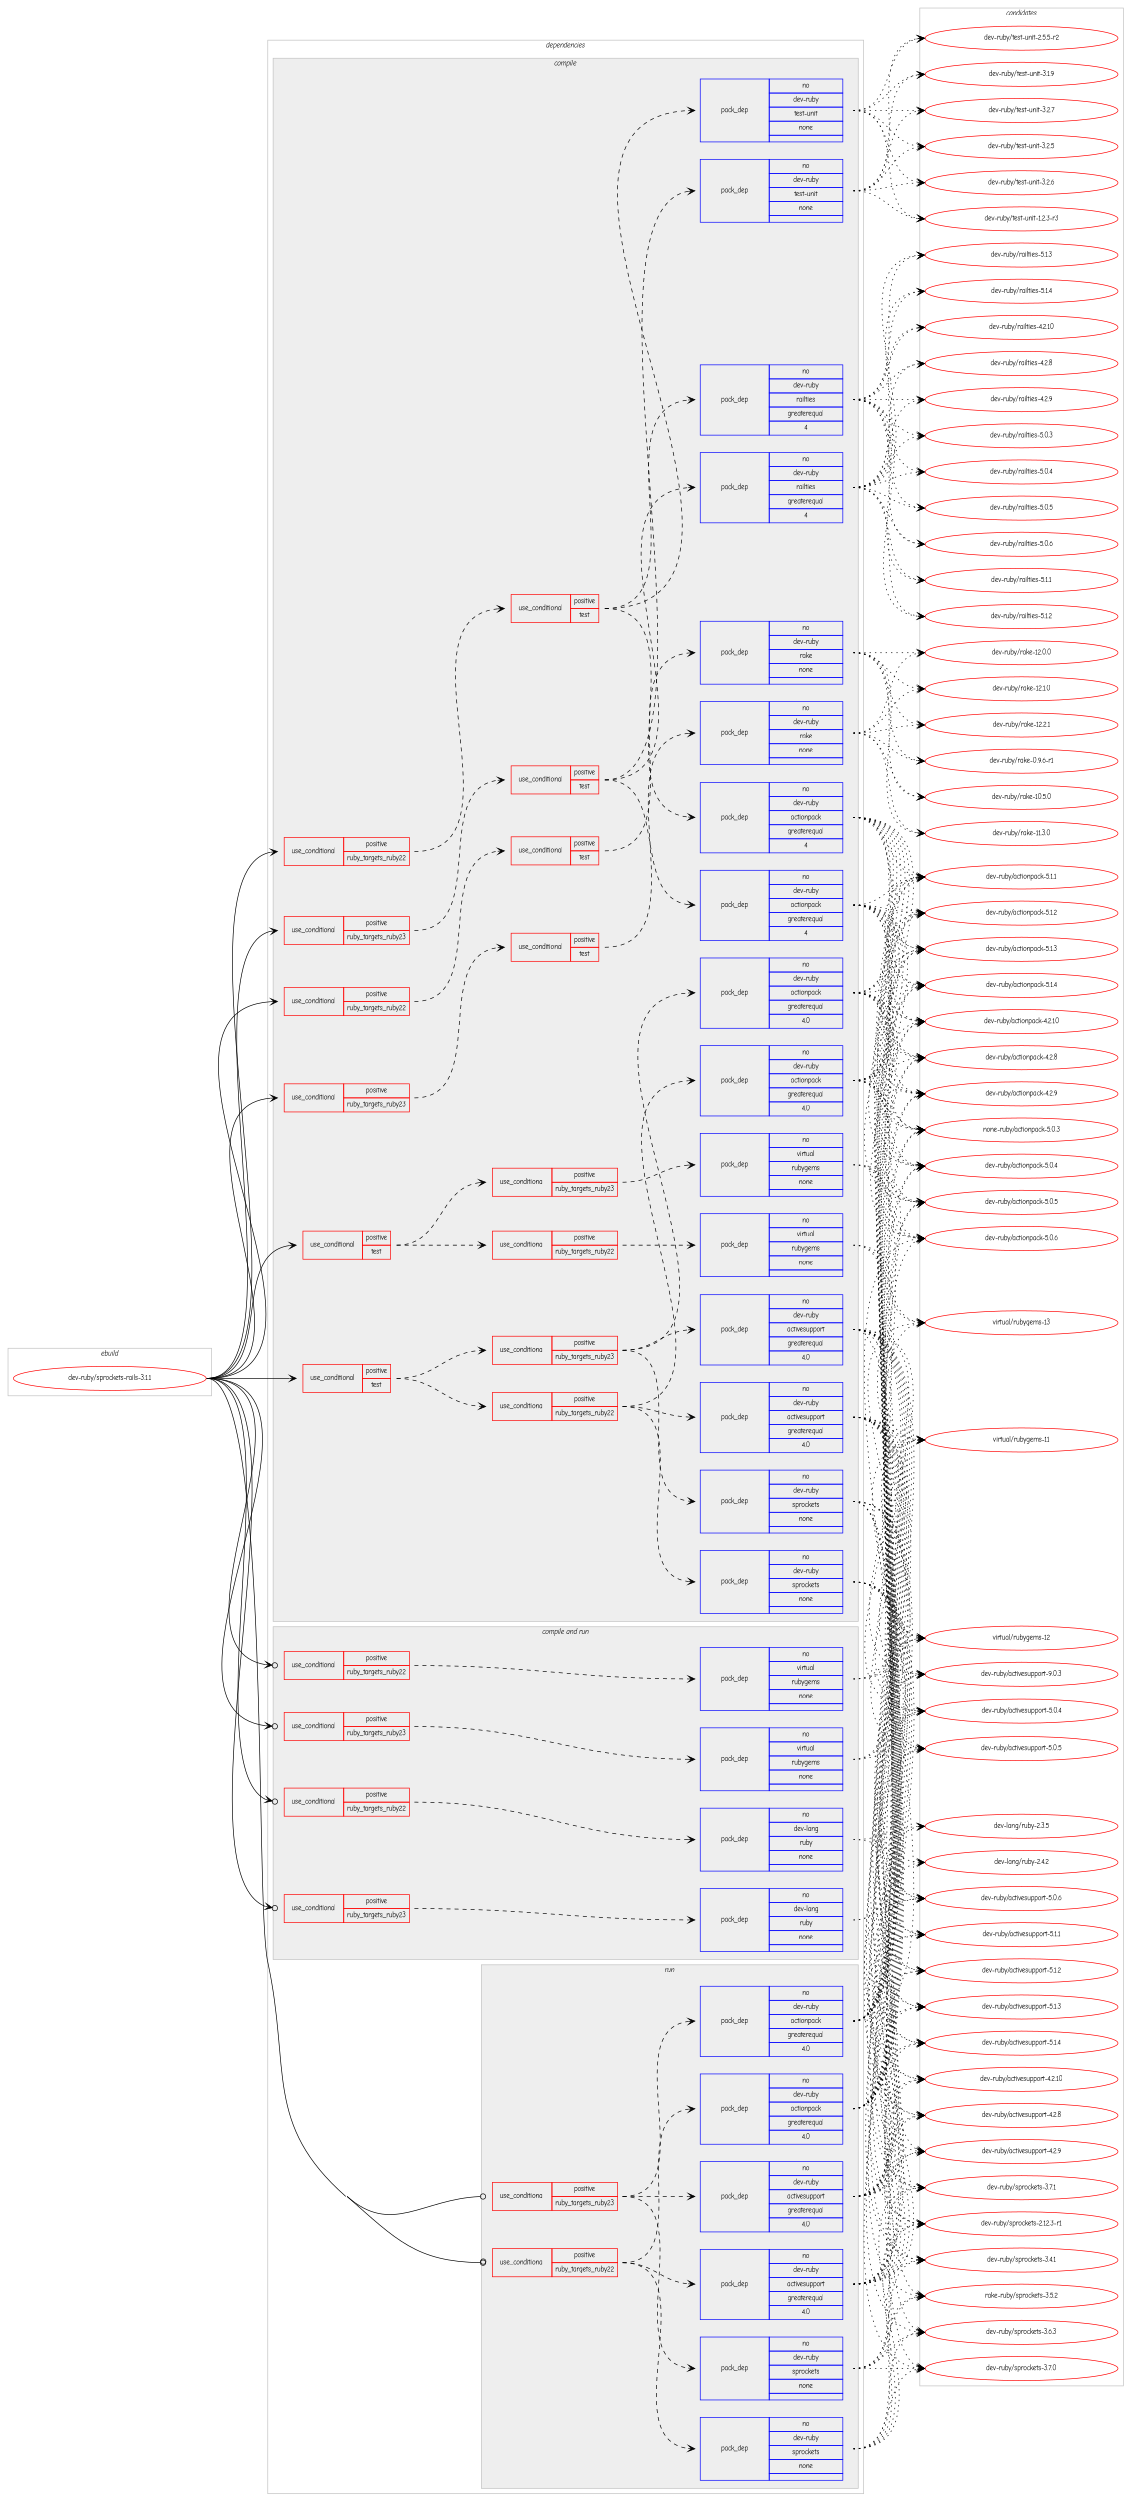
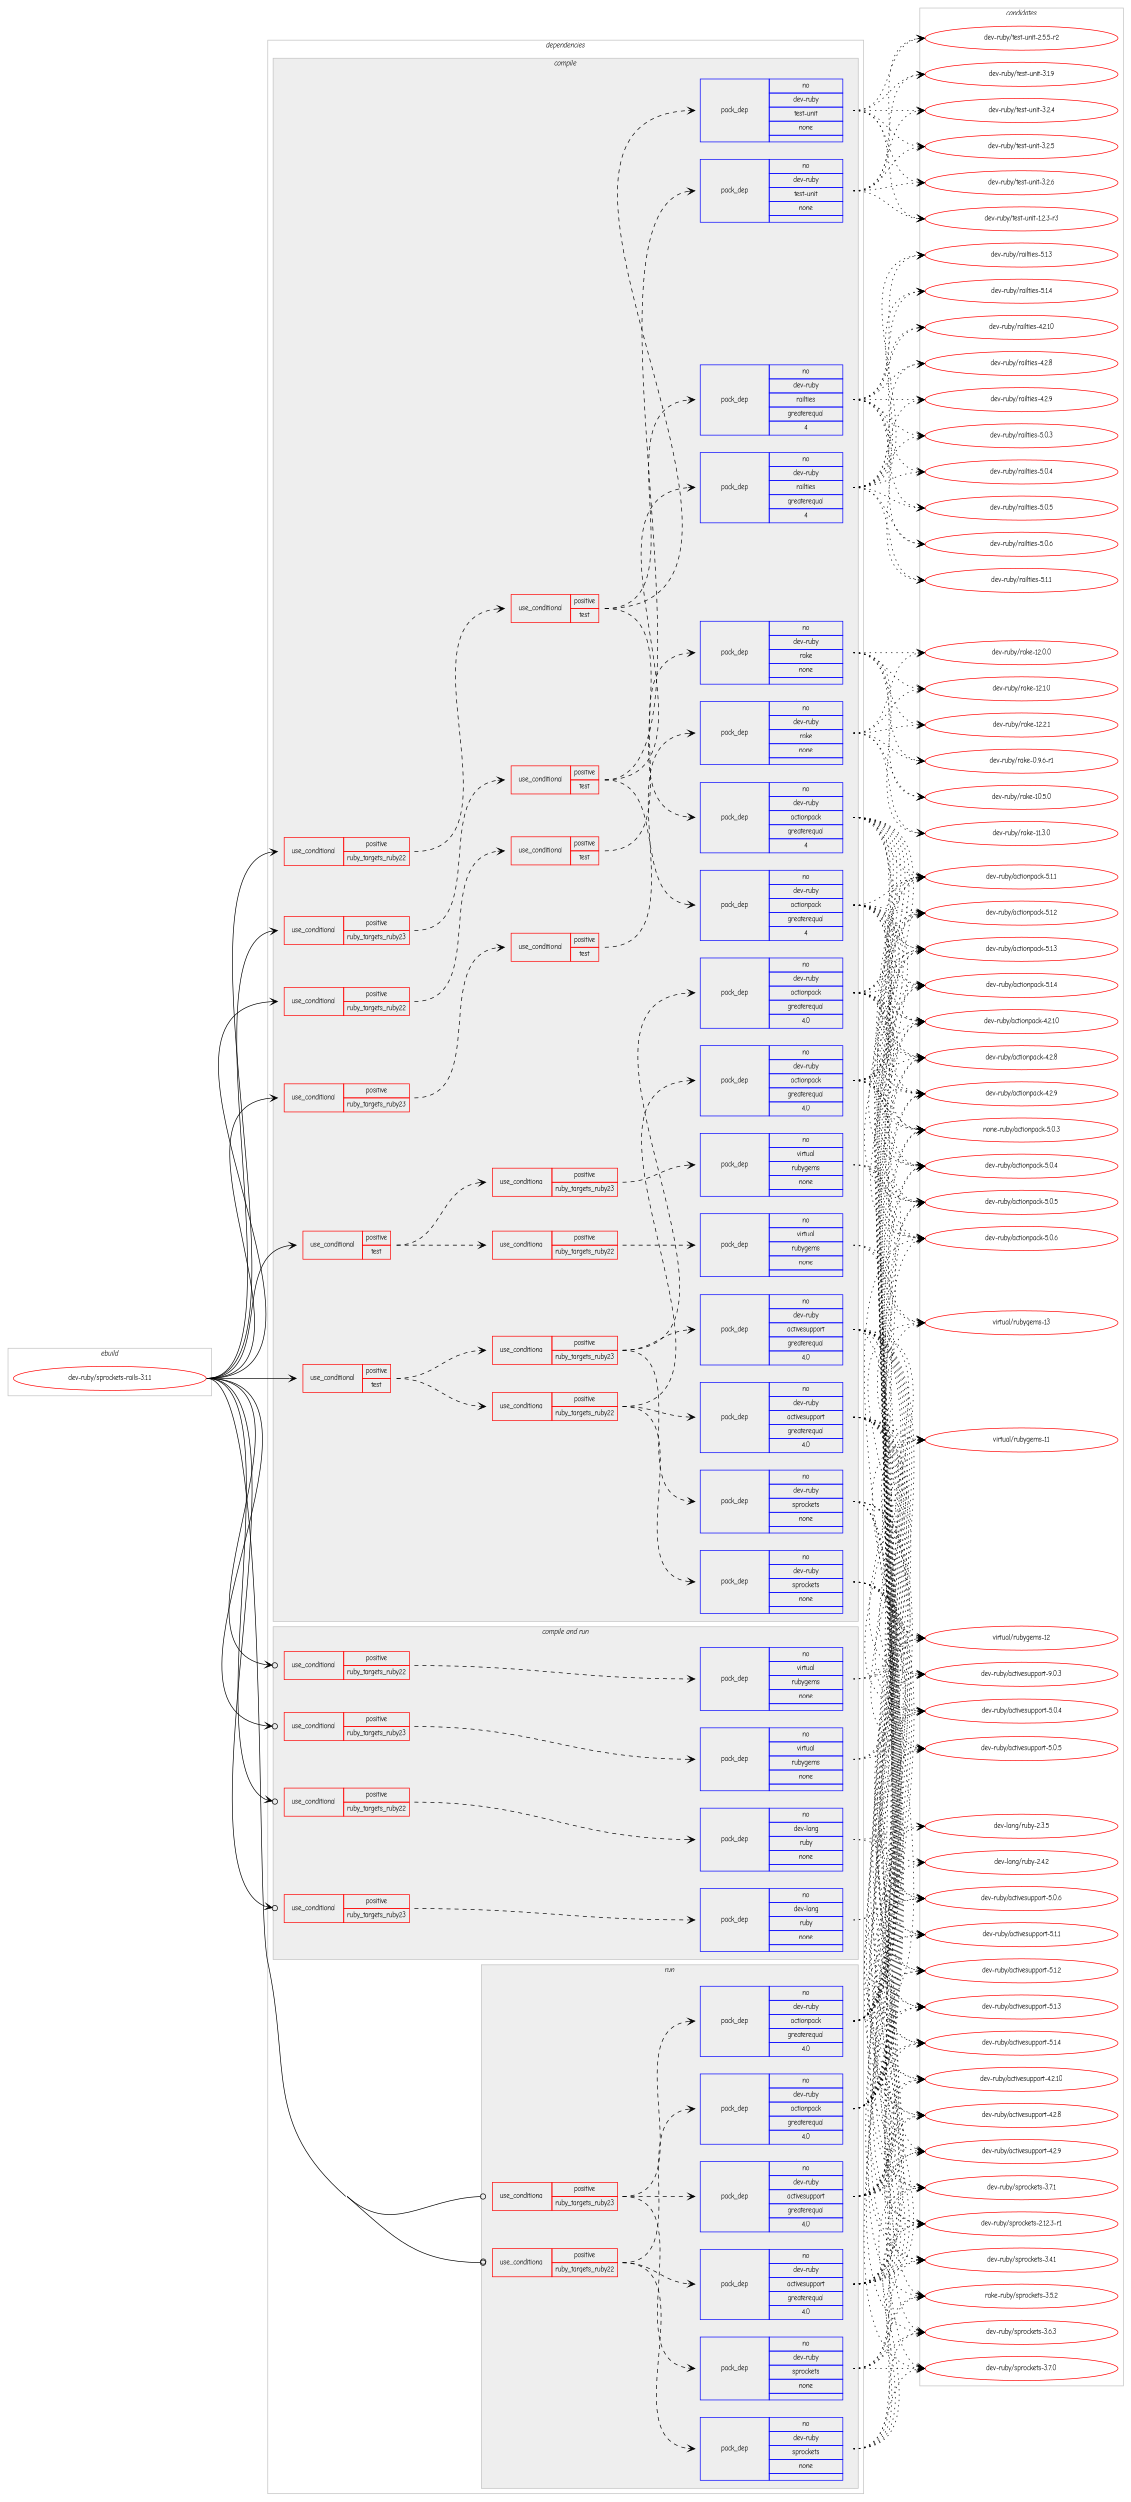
(1022, 110) -> (1022, 110)
(1022, 617) -> none
